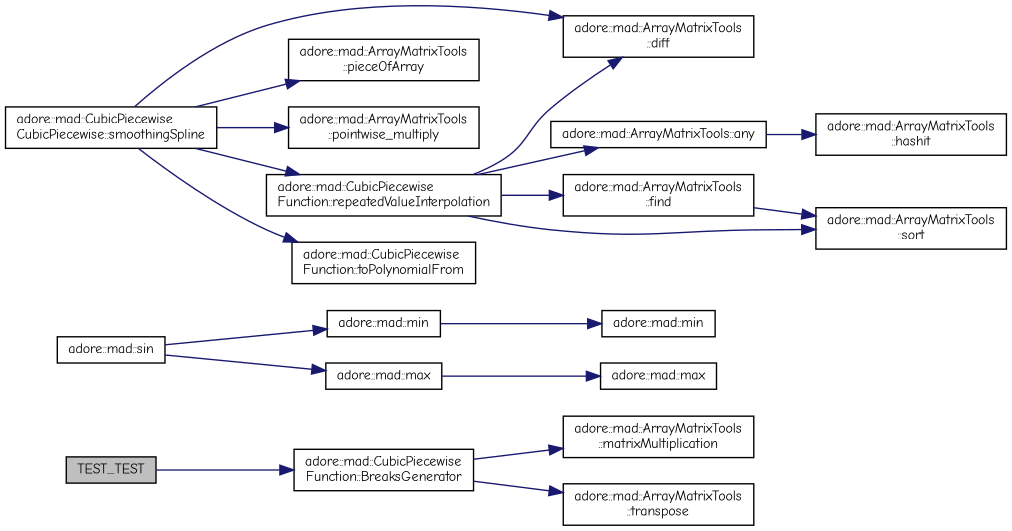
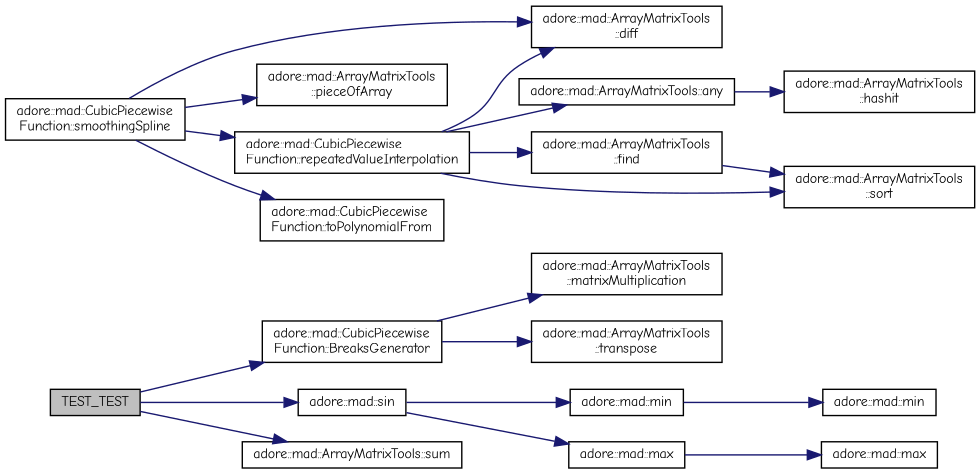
(111, 128) -> (95, 119)
(384, 128) -> none
none -> (212, 402)
none -> (352, 455)
